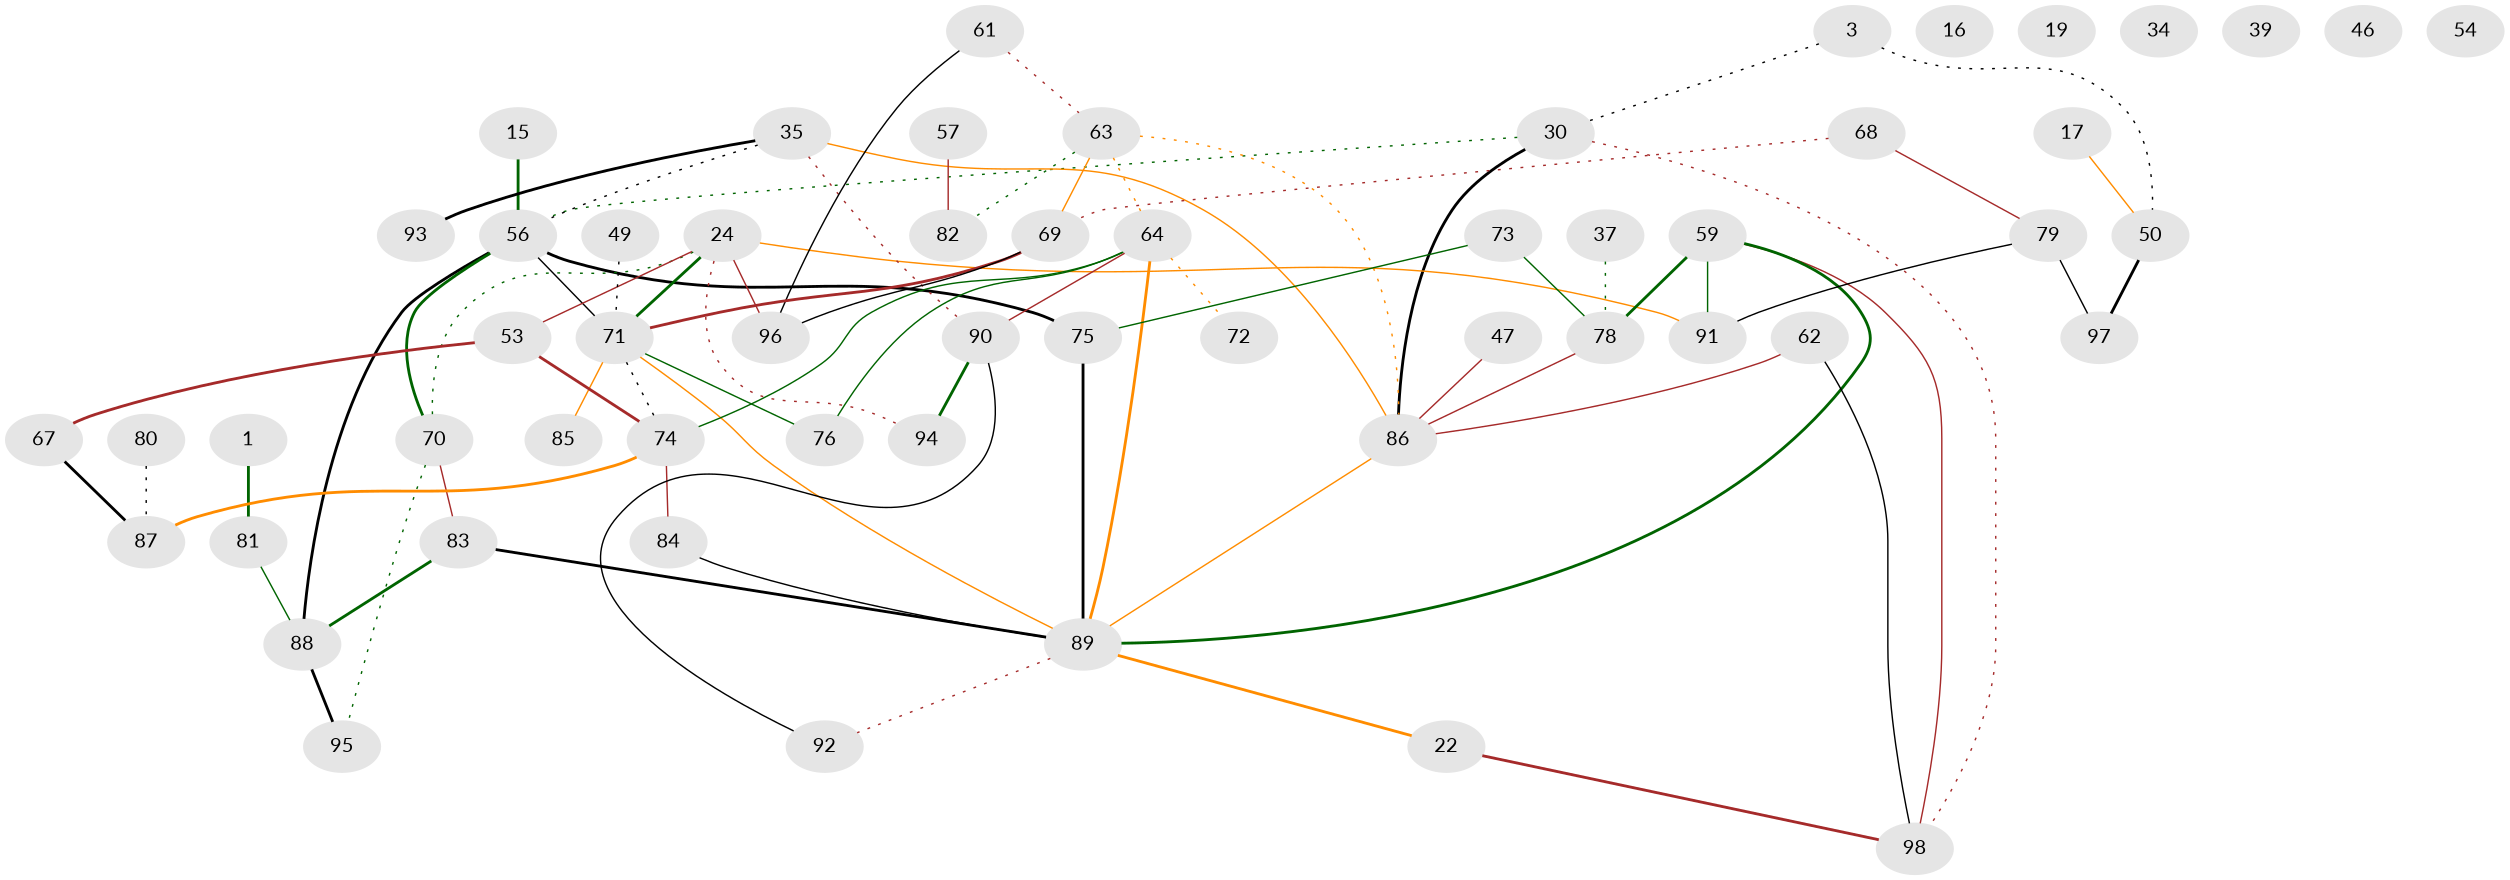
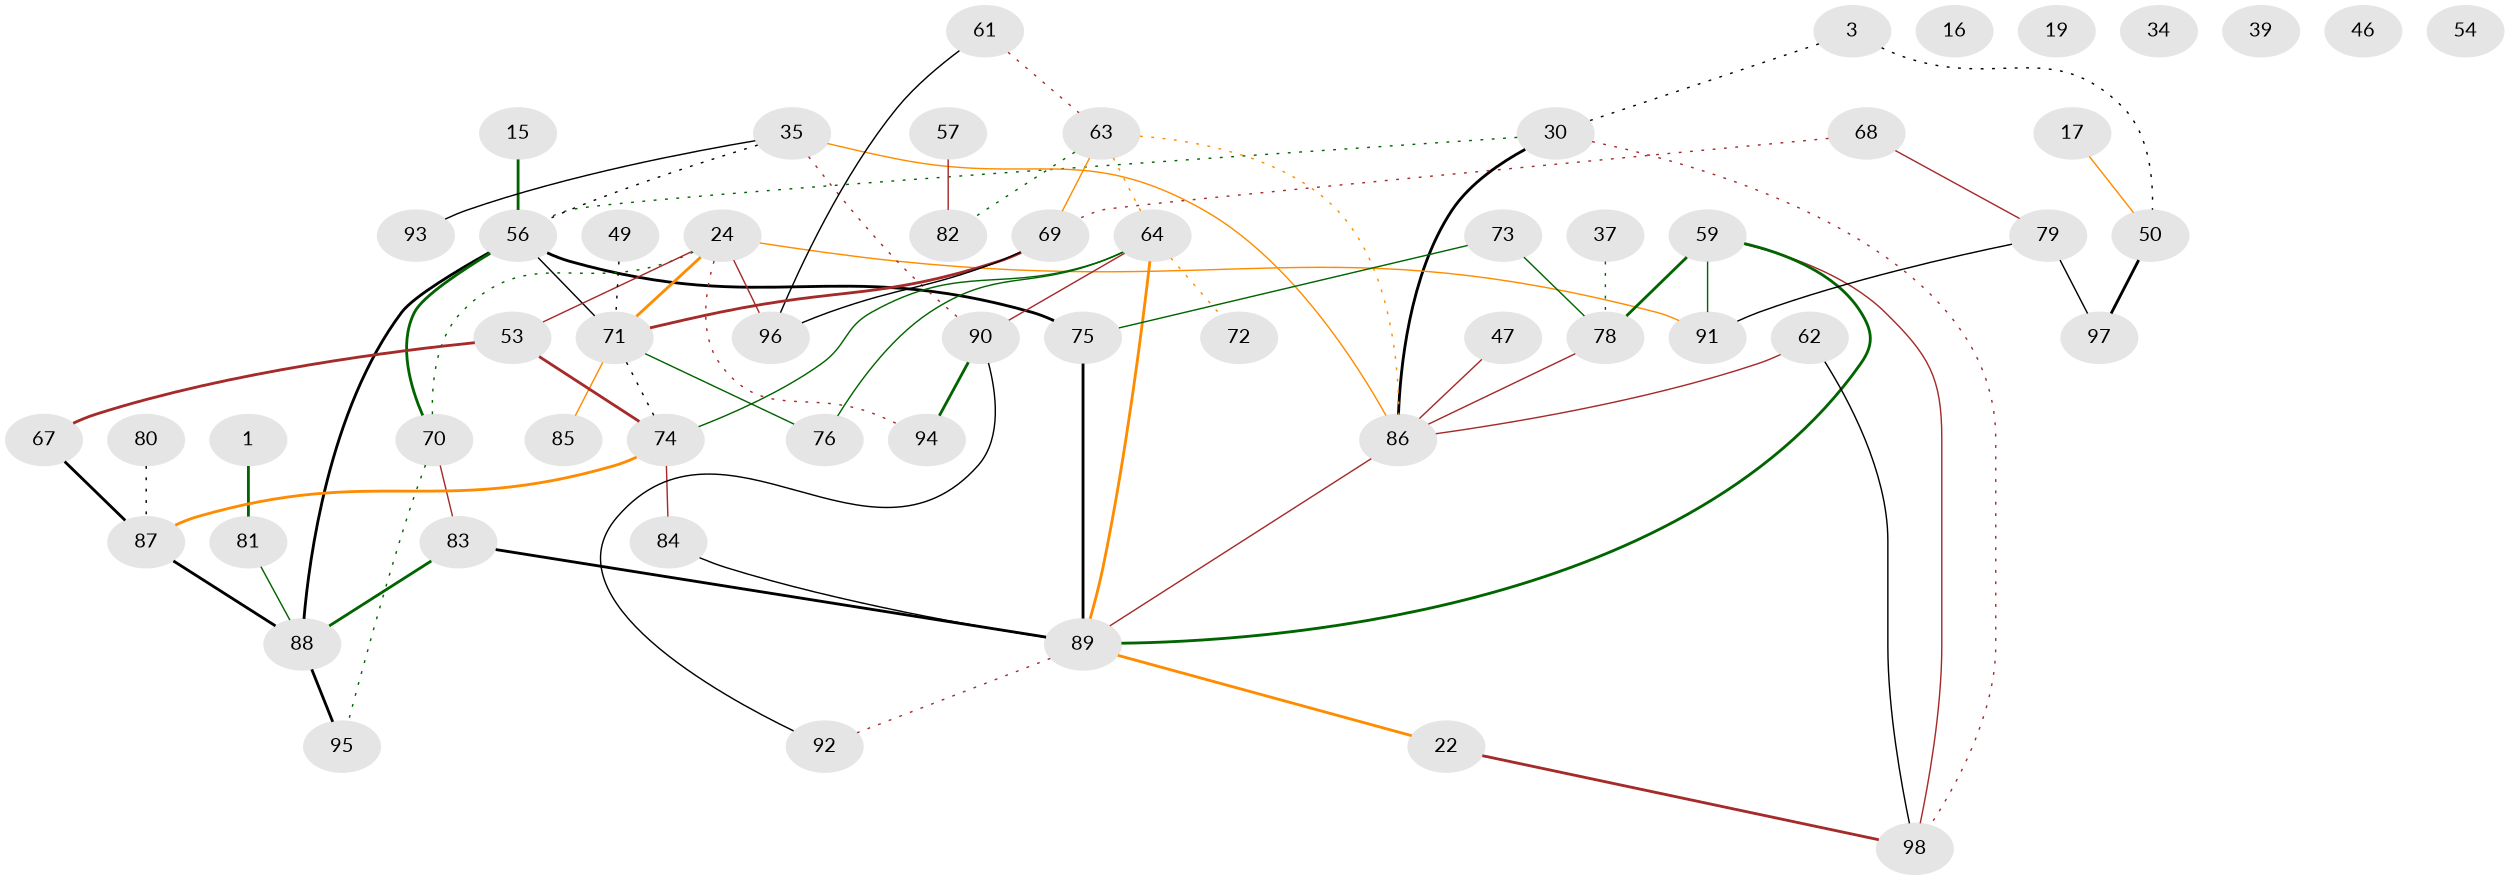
(598, 173) -> (598, 173)
(665, 290) -> (665, 290)
(847, 515) -> none
(1241, 542) -> (1241, 542)
none -> (224, 593)
